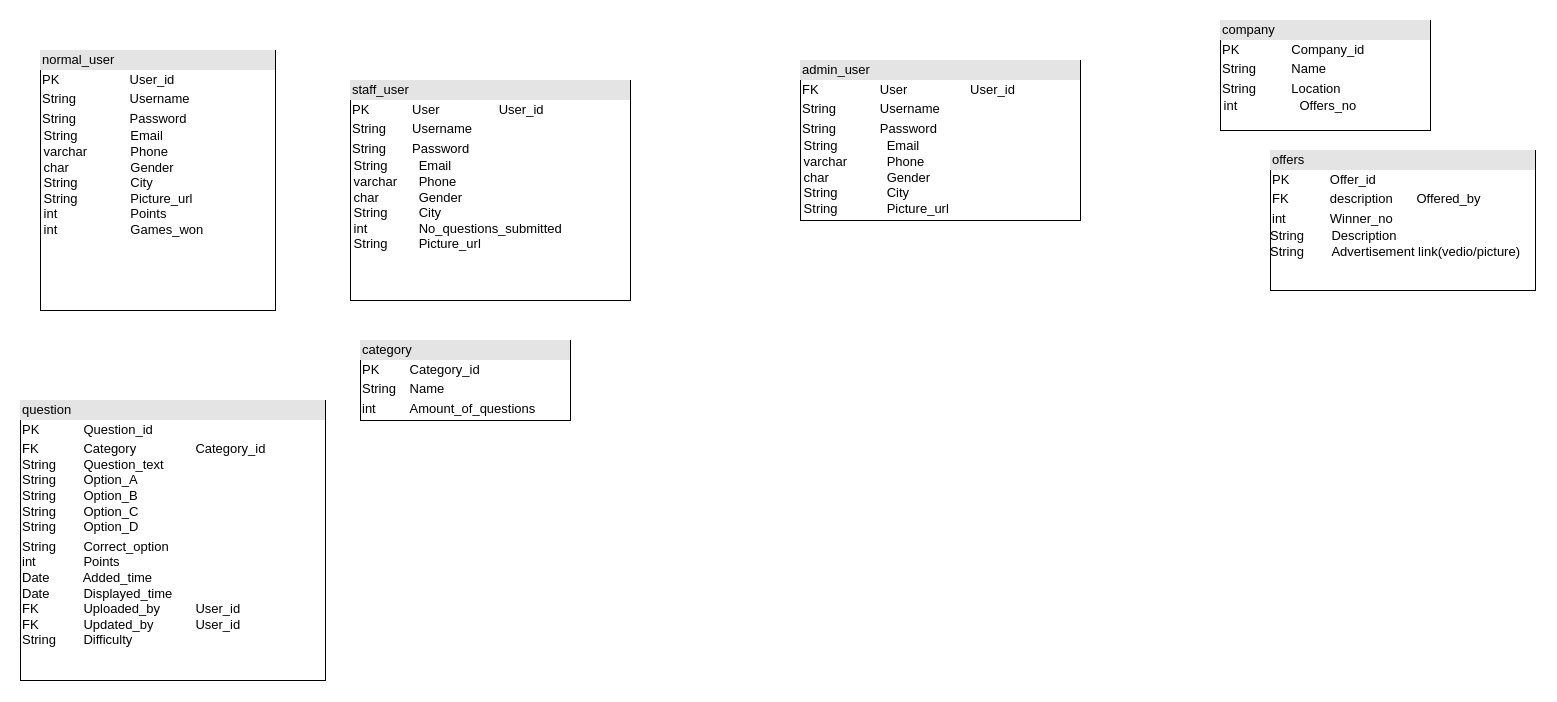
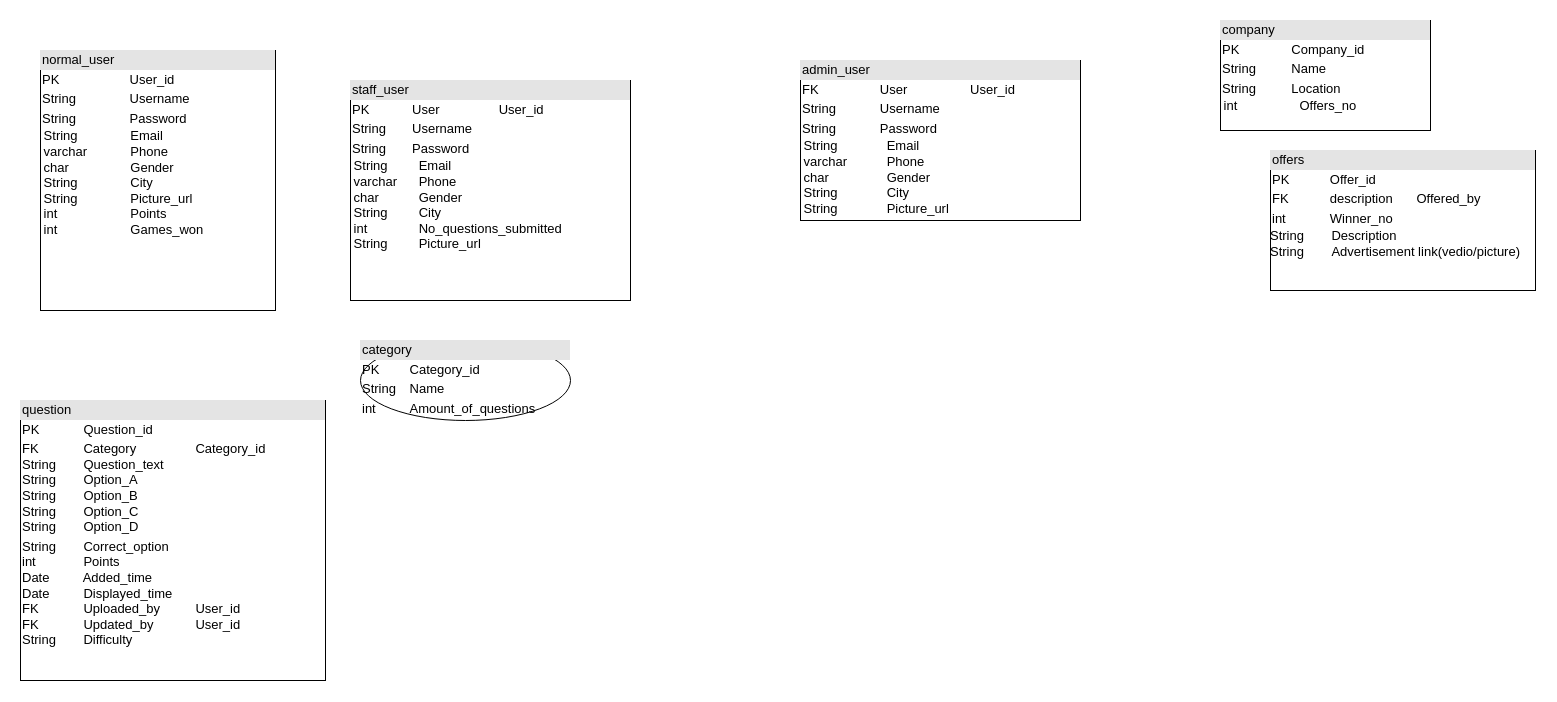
(466, 381) -> (466, 381)
